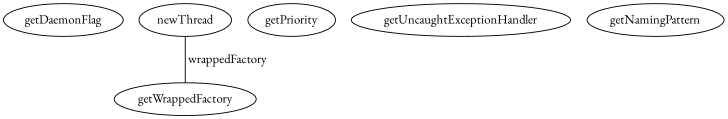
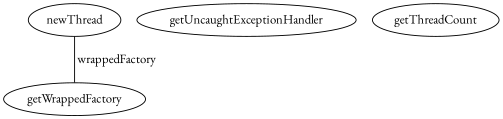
(63, 20) -> none
(292, 20) -> none
none -> (436, 20)
(656, 20) -> none
